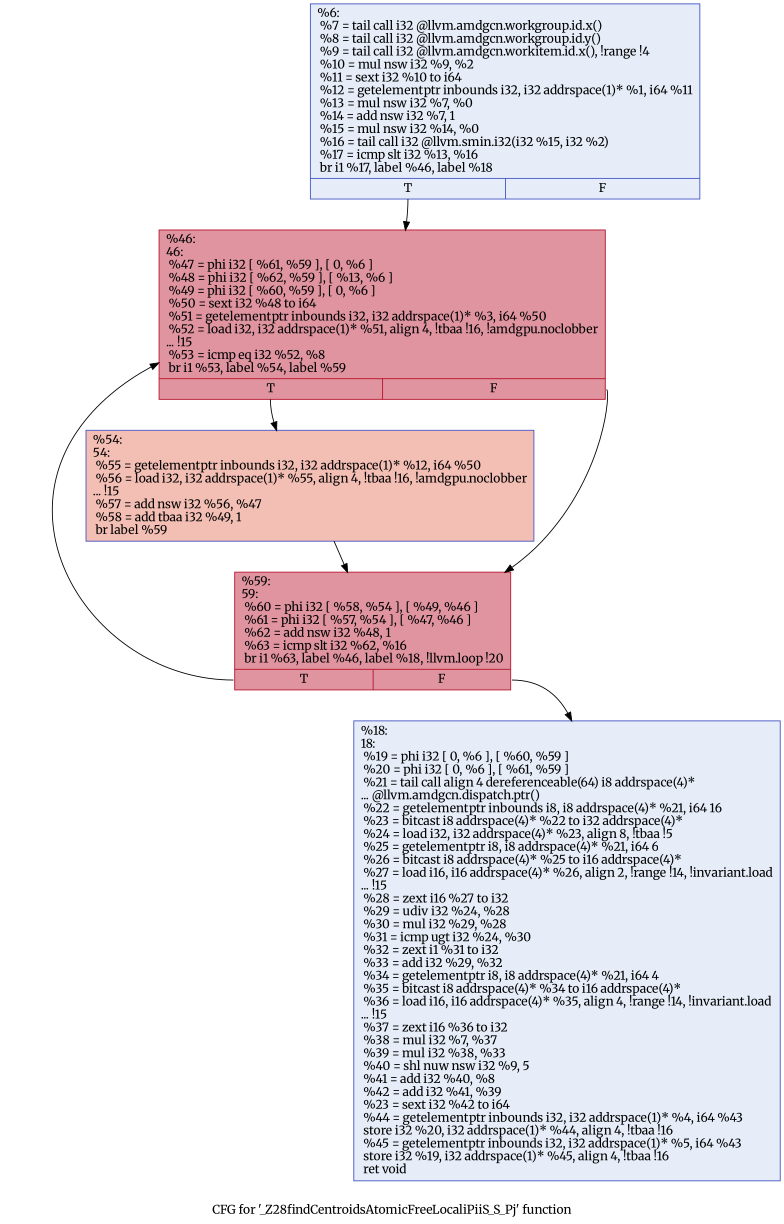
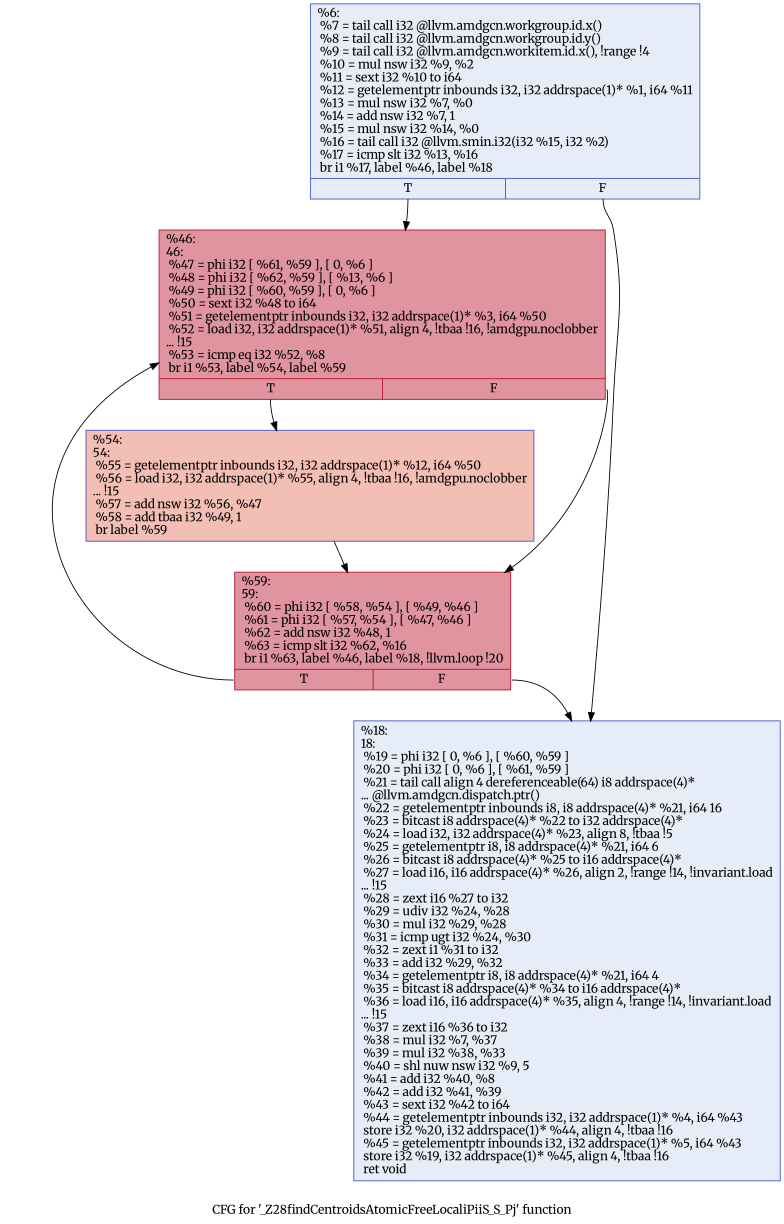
none -> (611, 455)
(435, 1105) -> (435, 1105)
